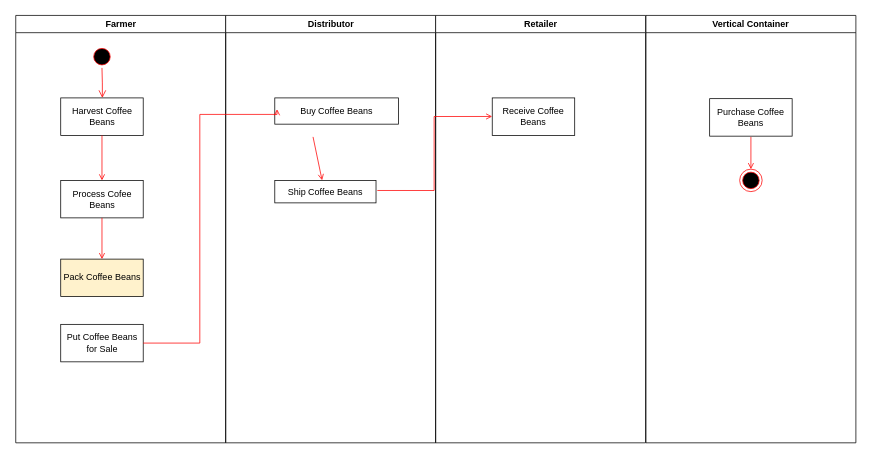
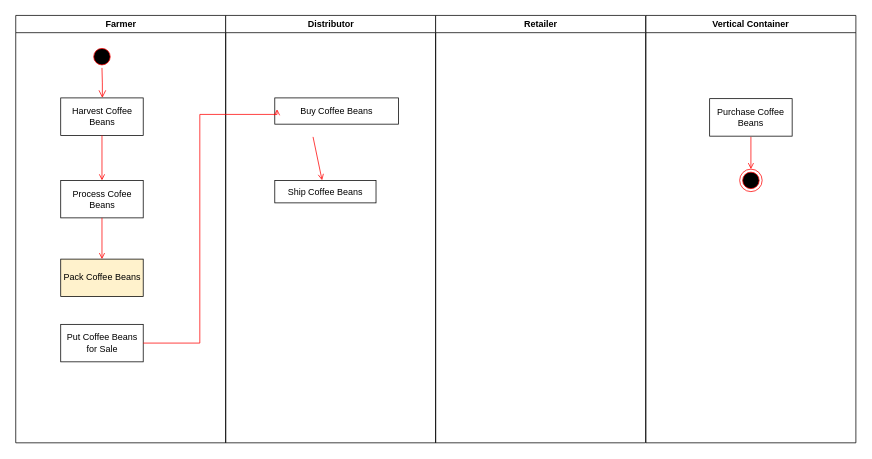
(534, 117) -> none
(405, 190) -> none
